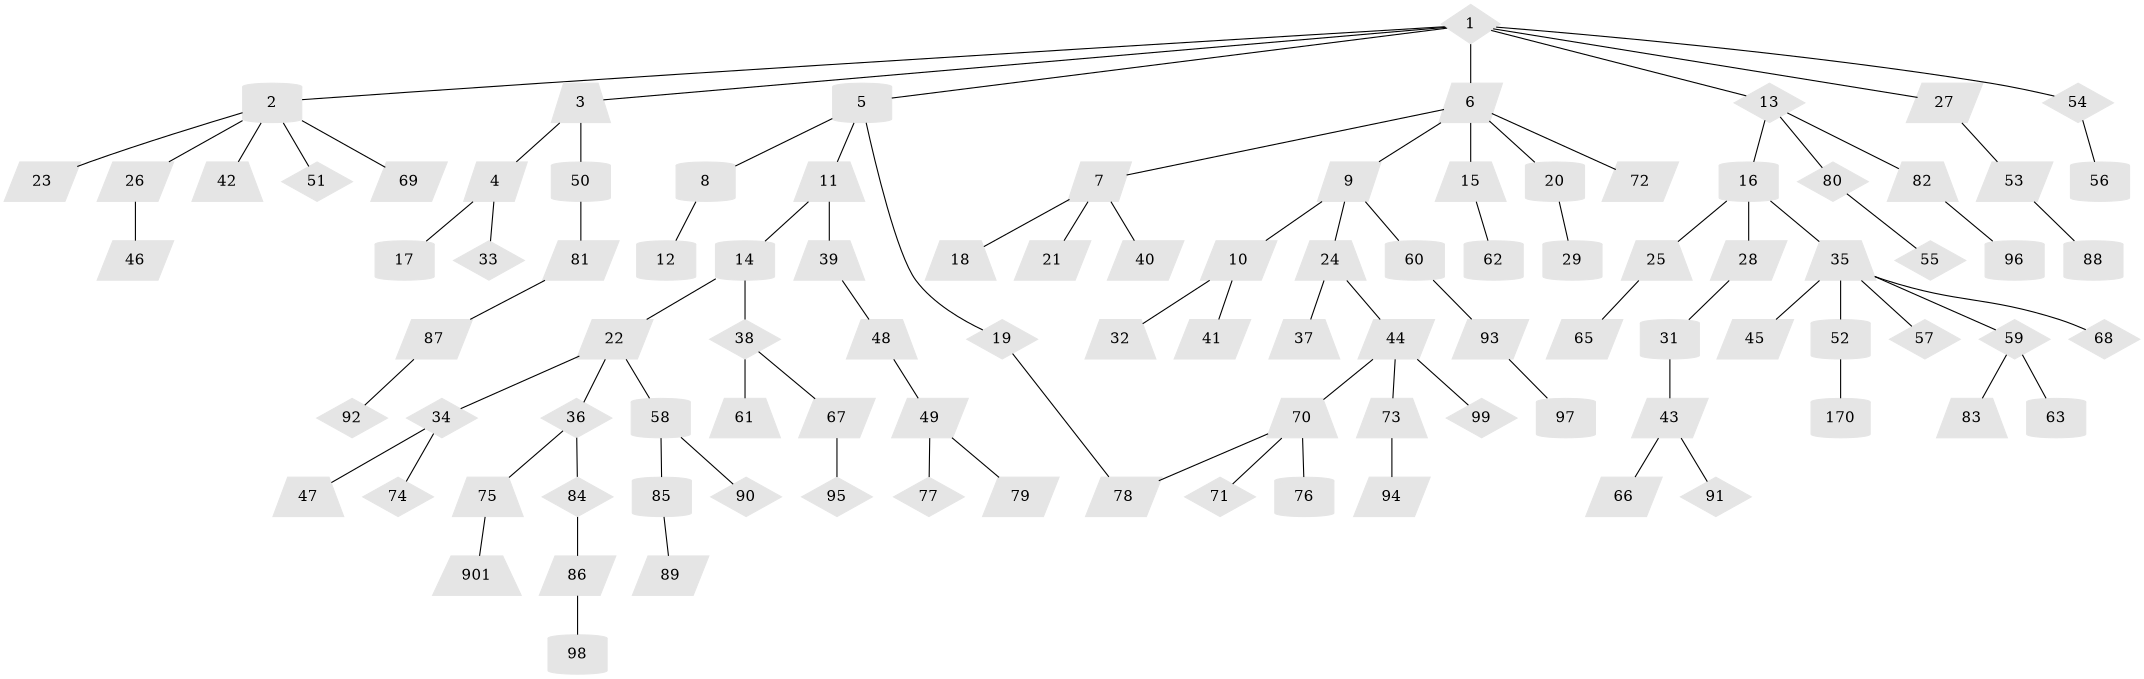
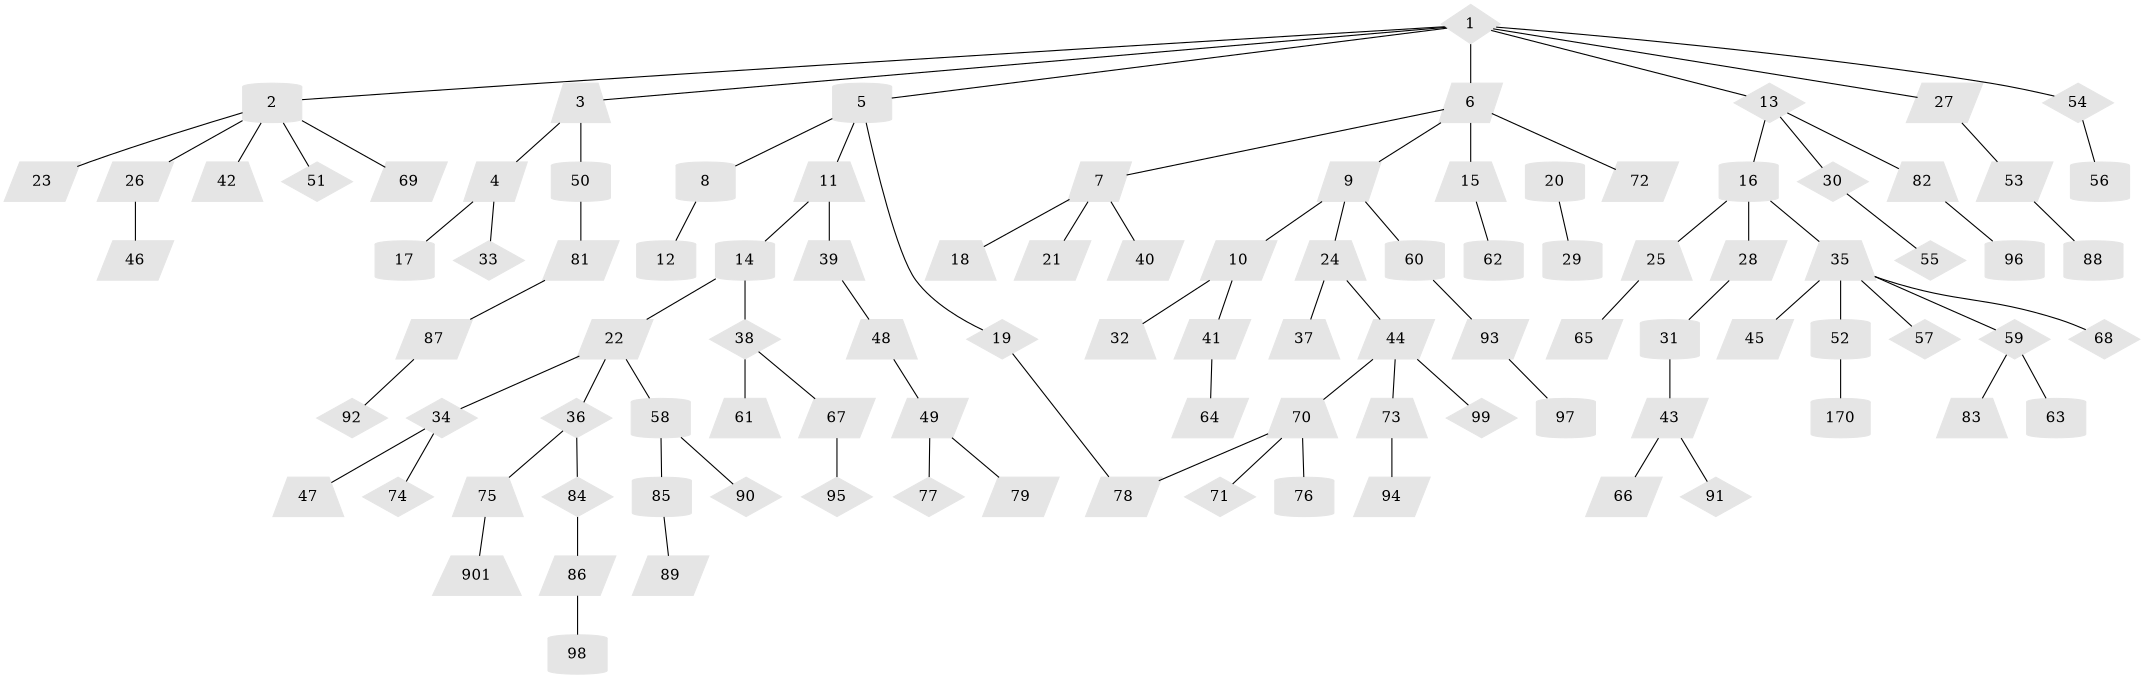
(1512, 142) -> none
(1833, 182) -> (1833, 182)
none -> (1210, 418)
